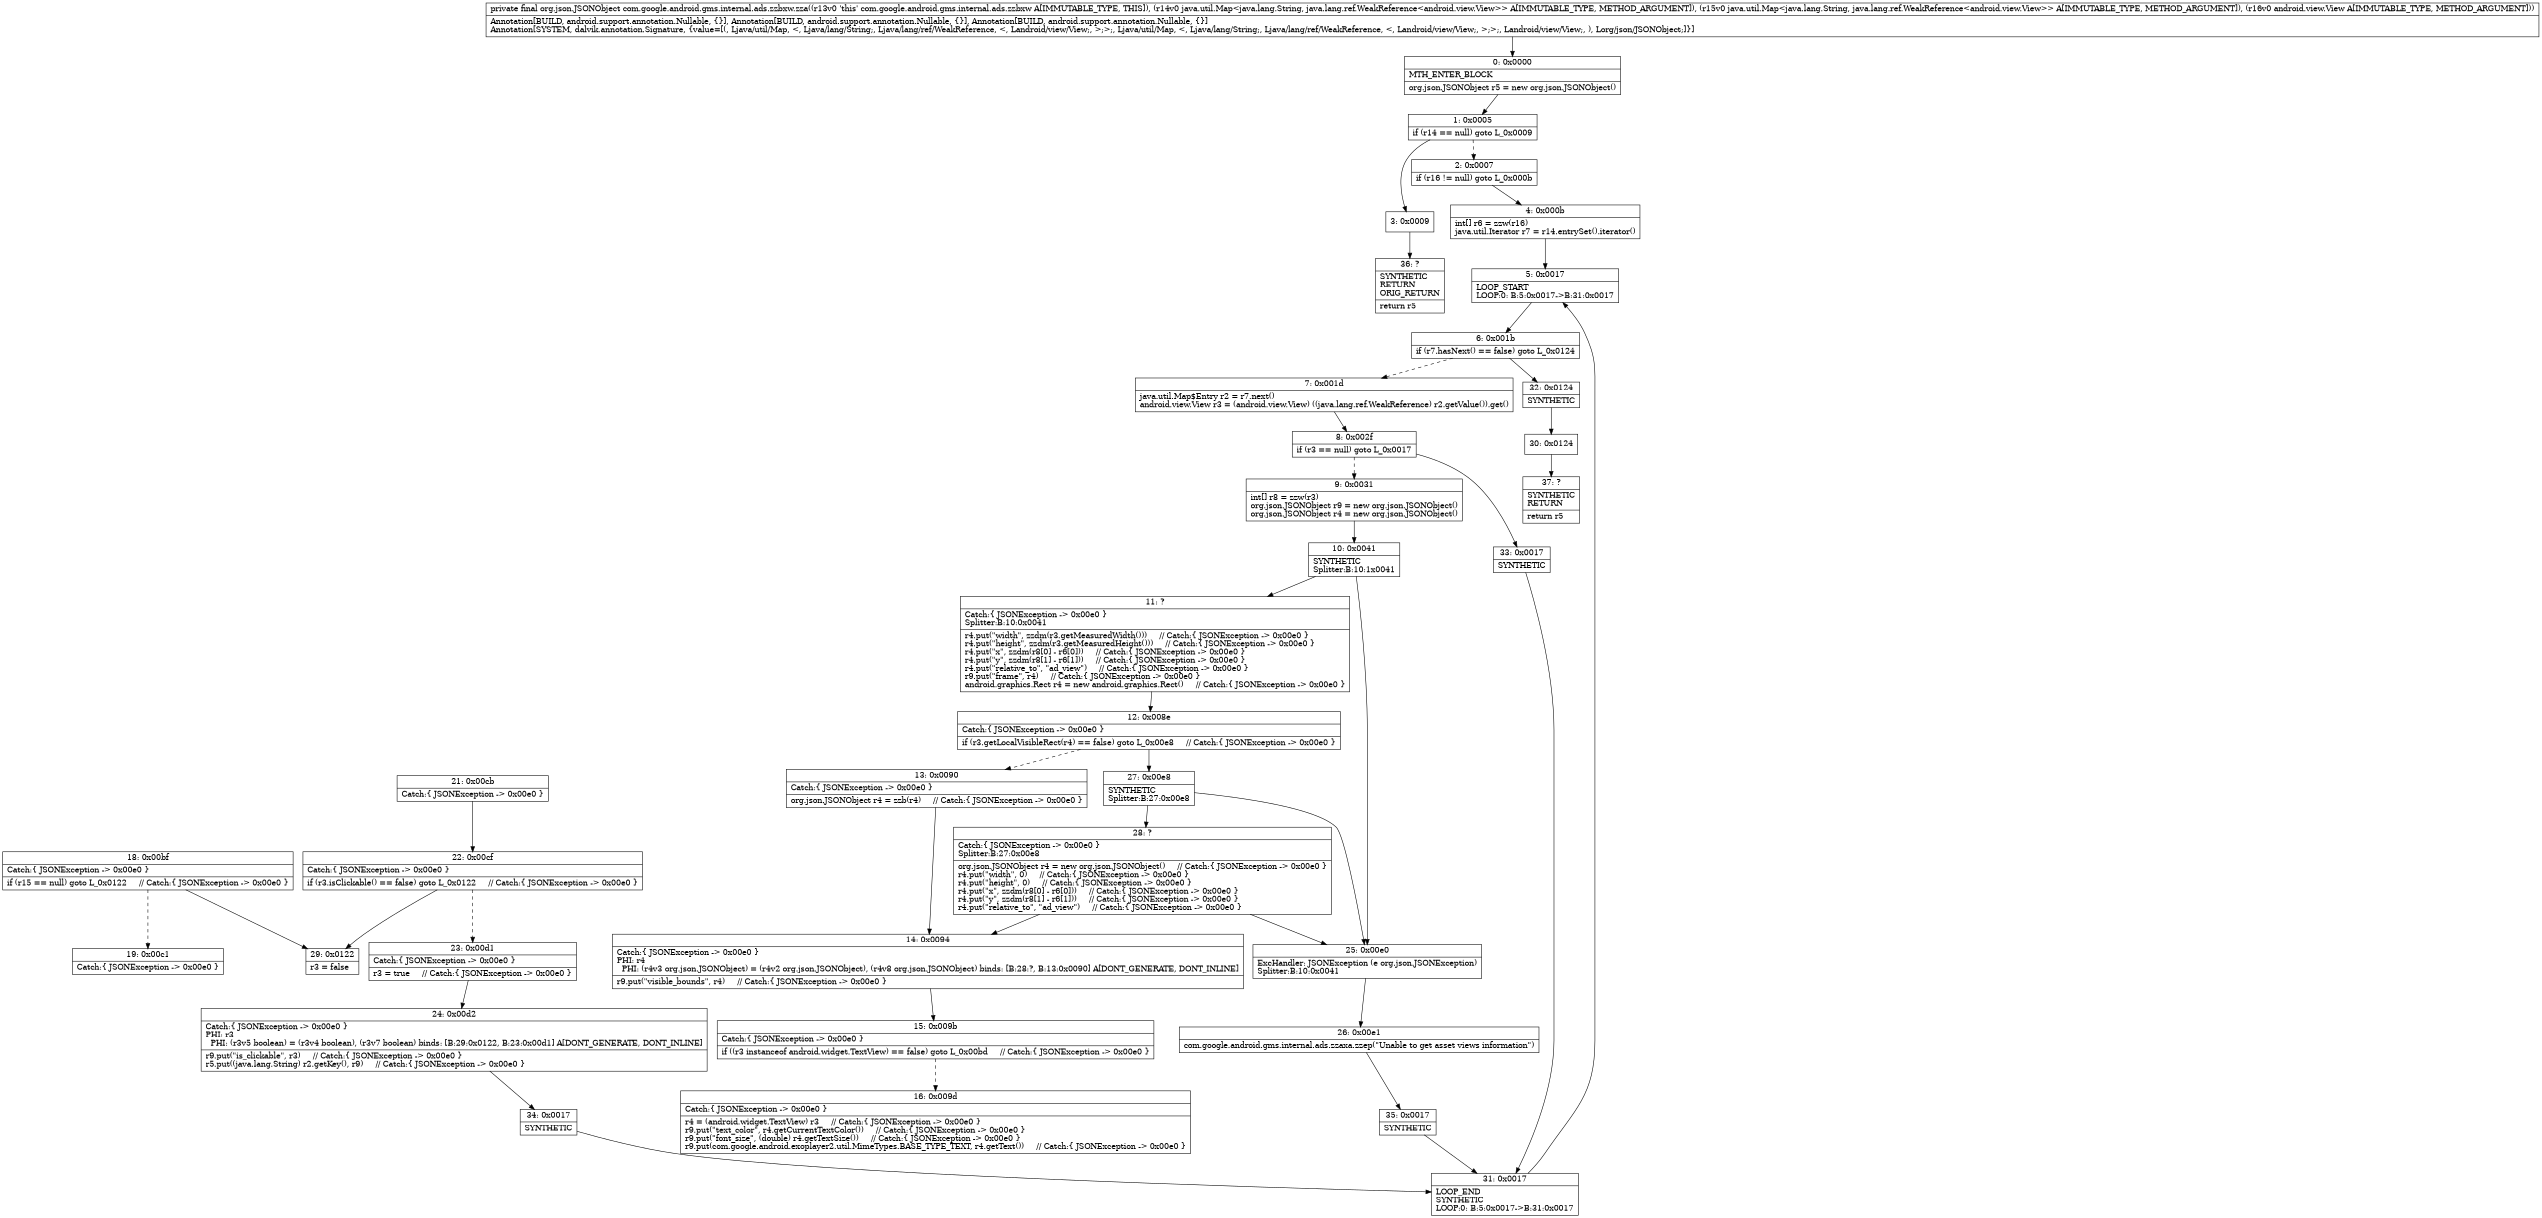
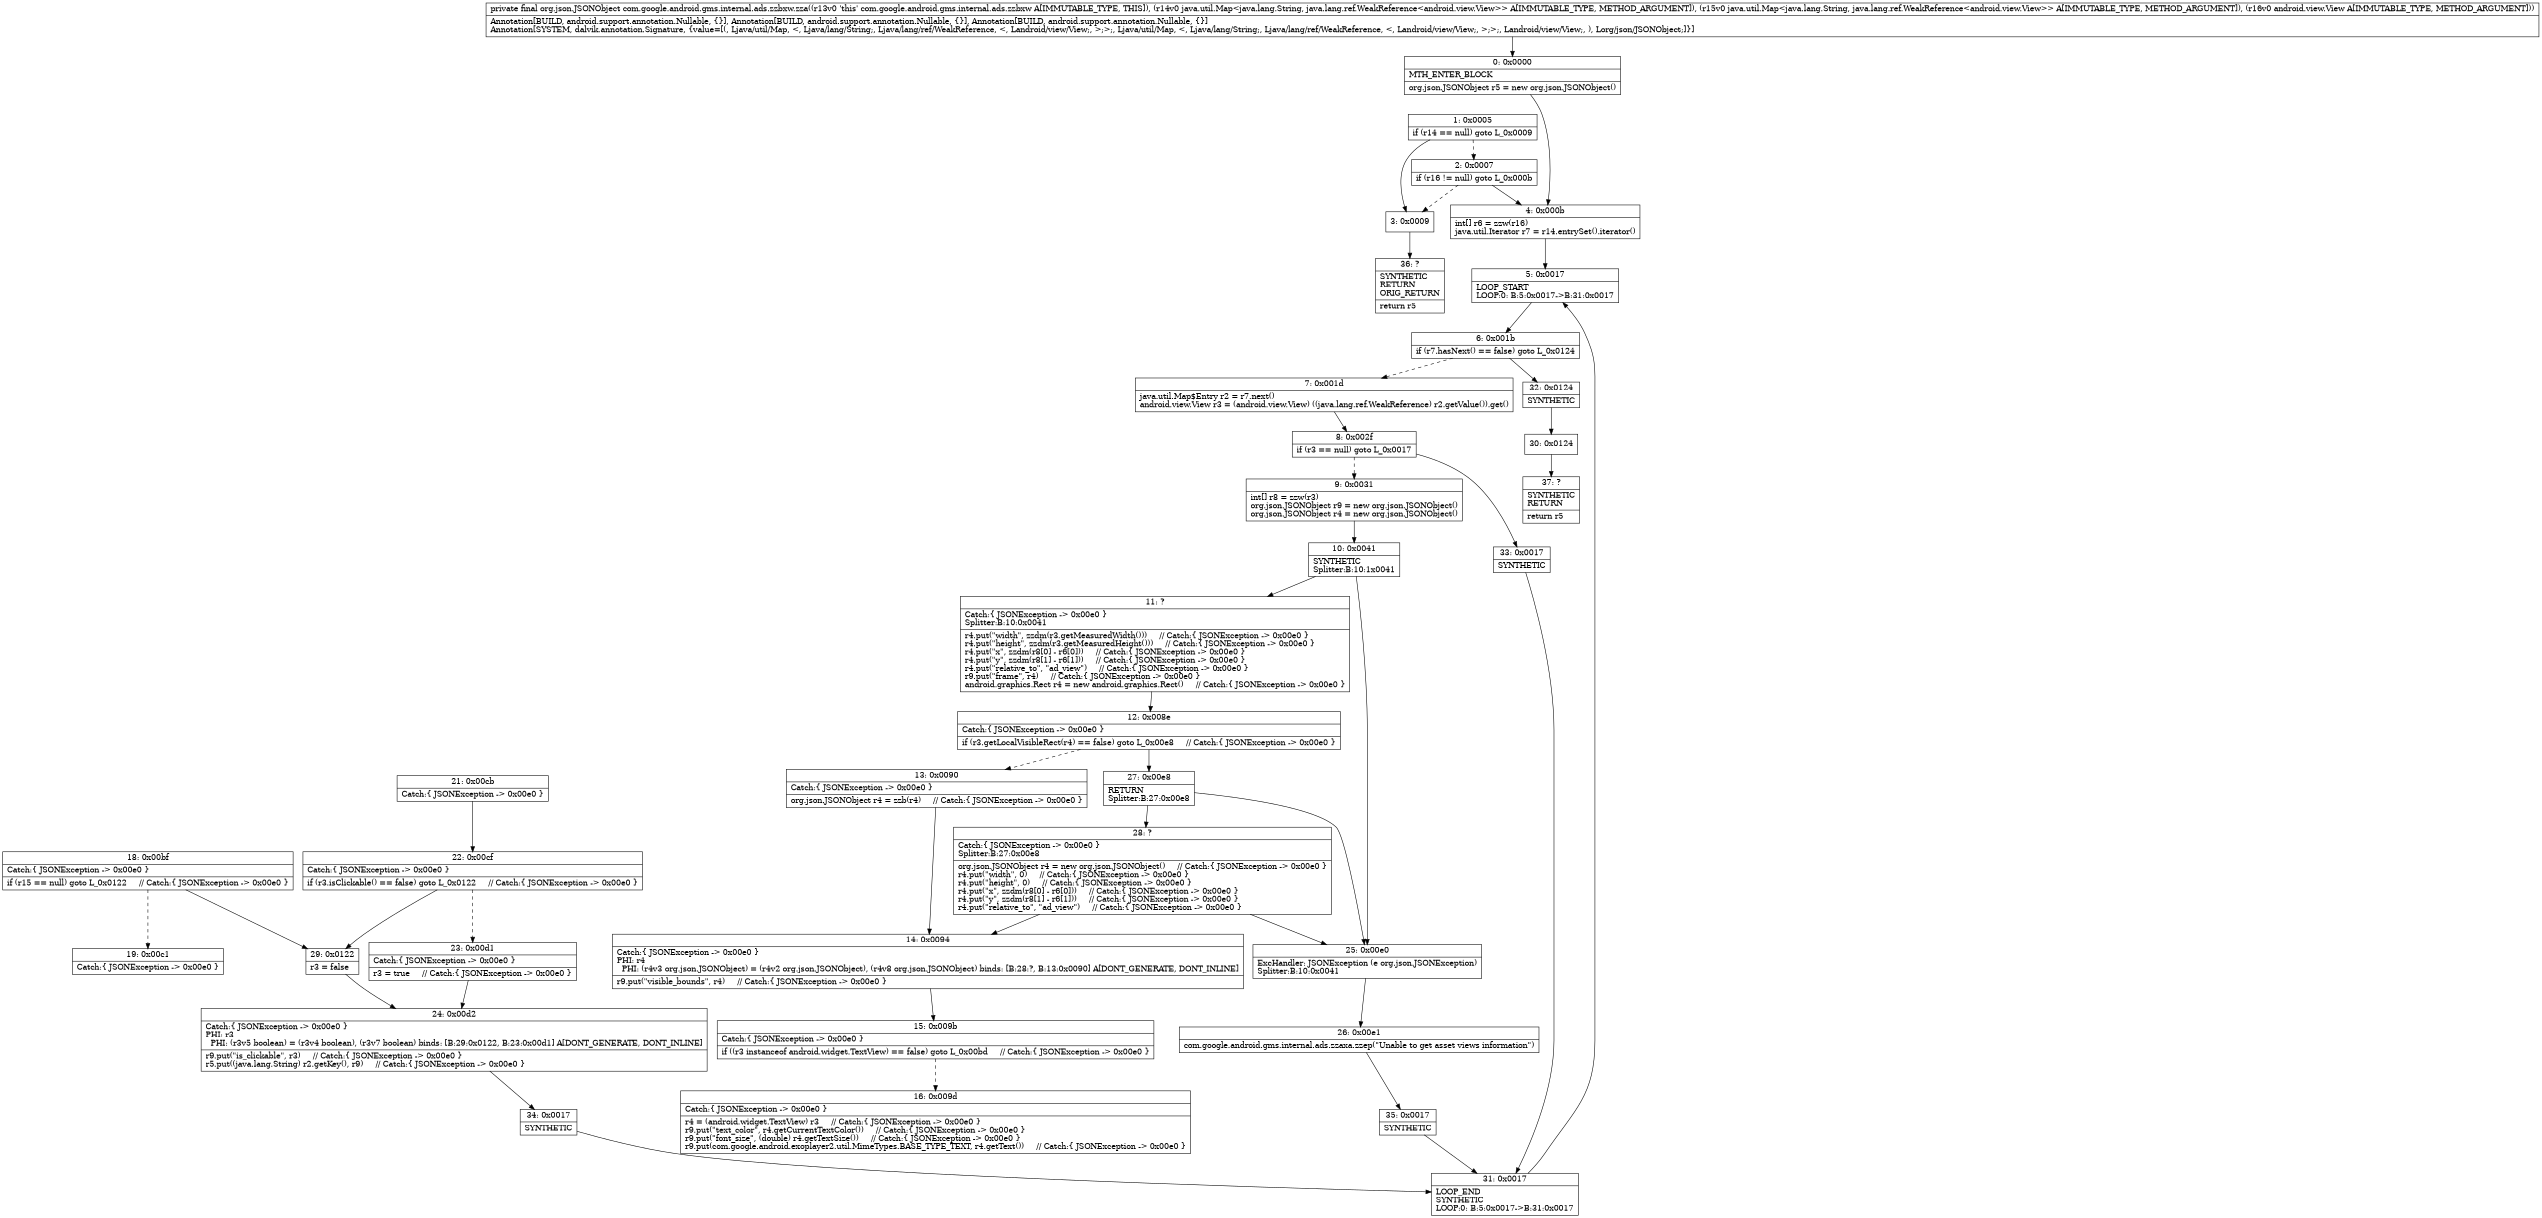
(1492, 102) -> (1549, 145)
none -> (1443, 197)
(1132, 791) -> (1126, 791)
none -> (367, 991)
